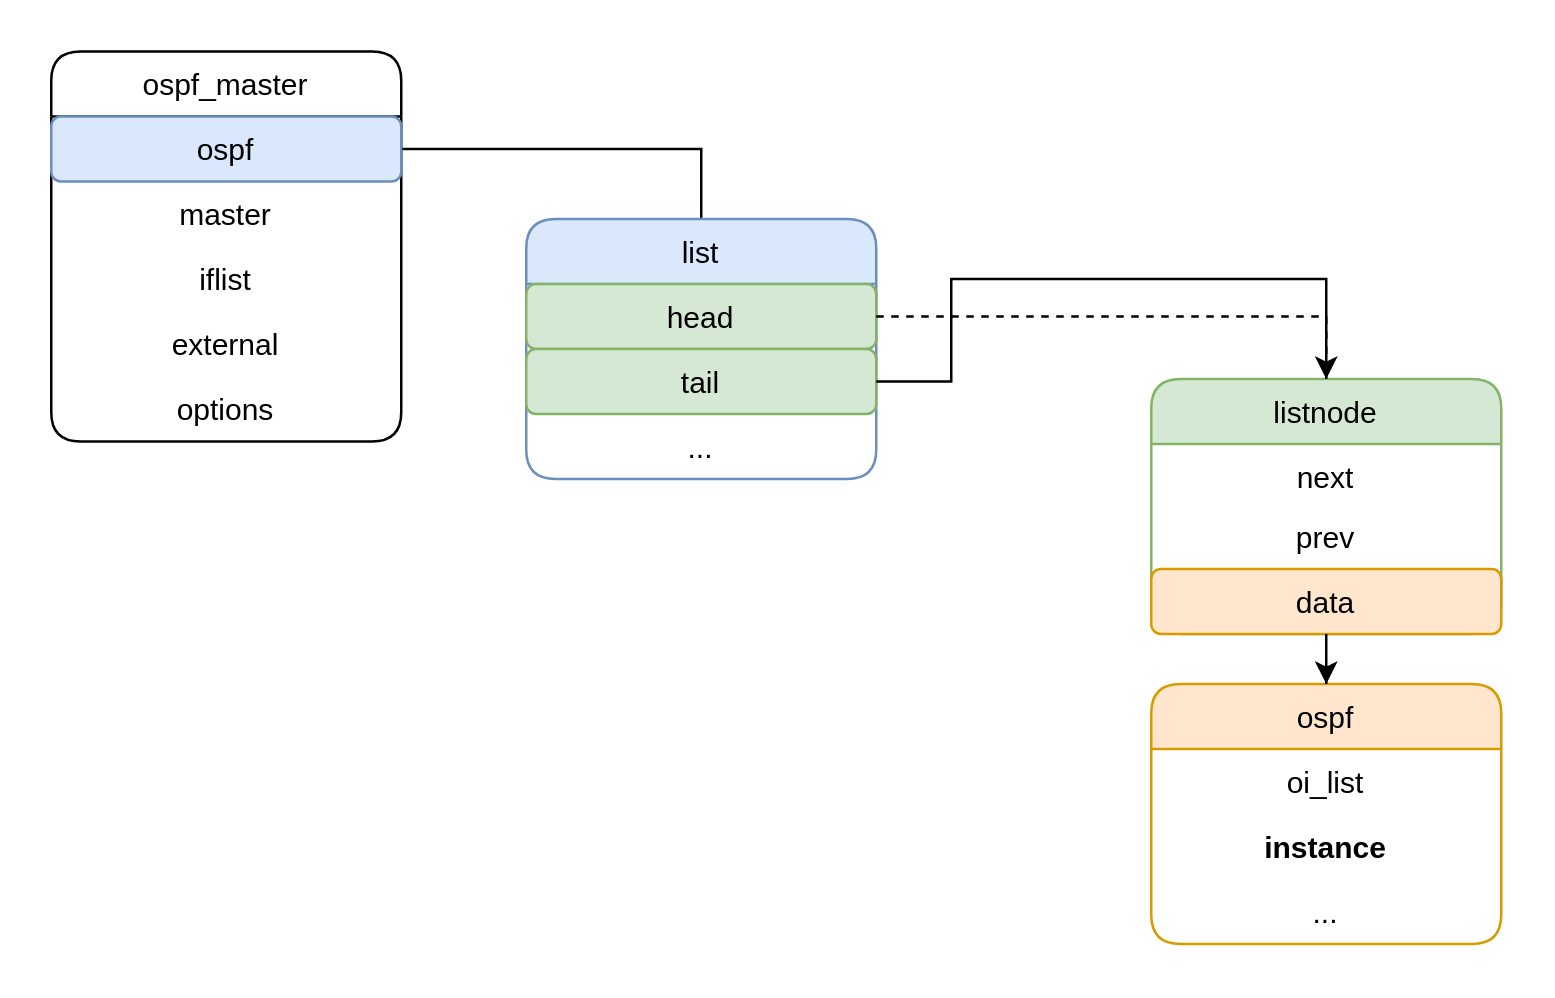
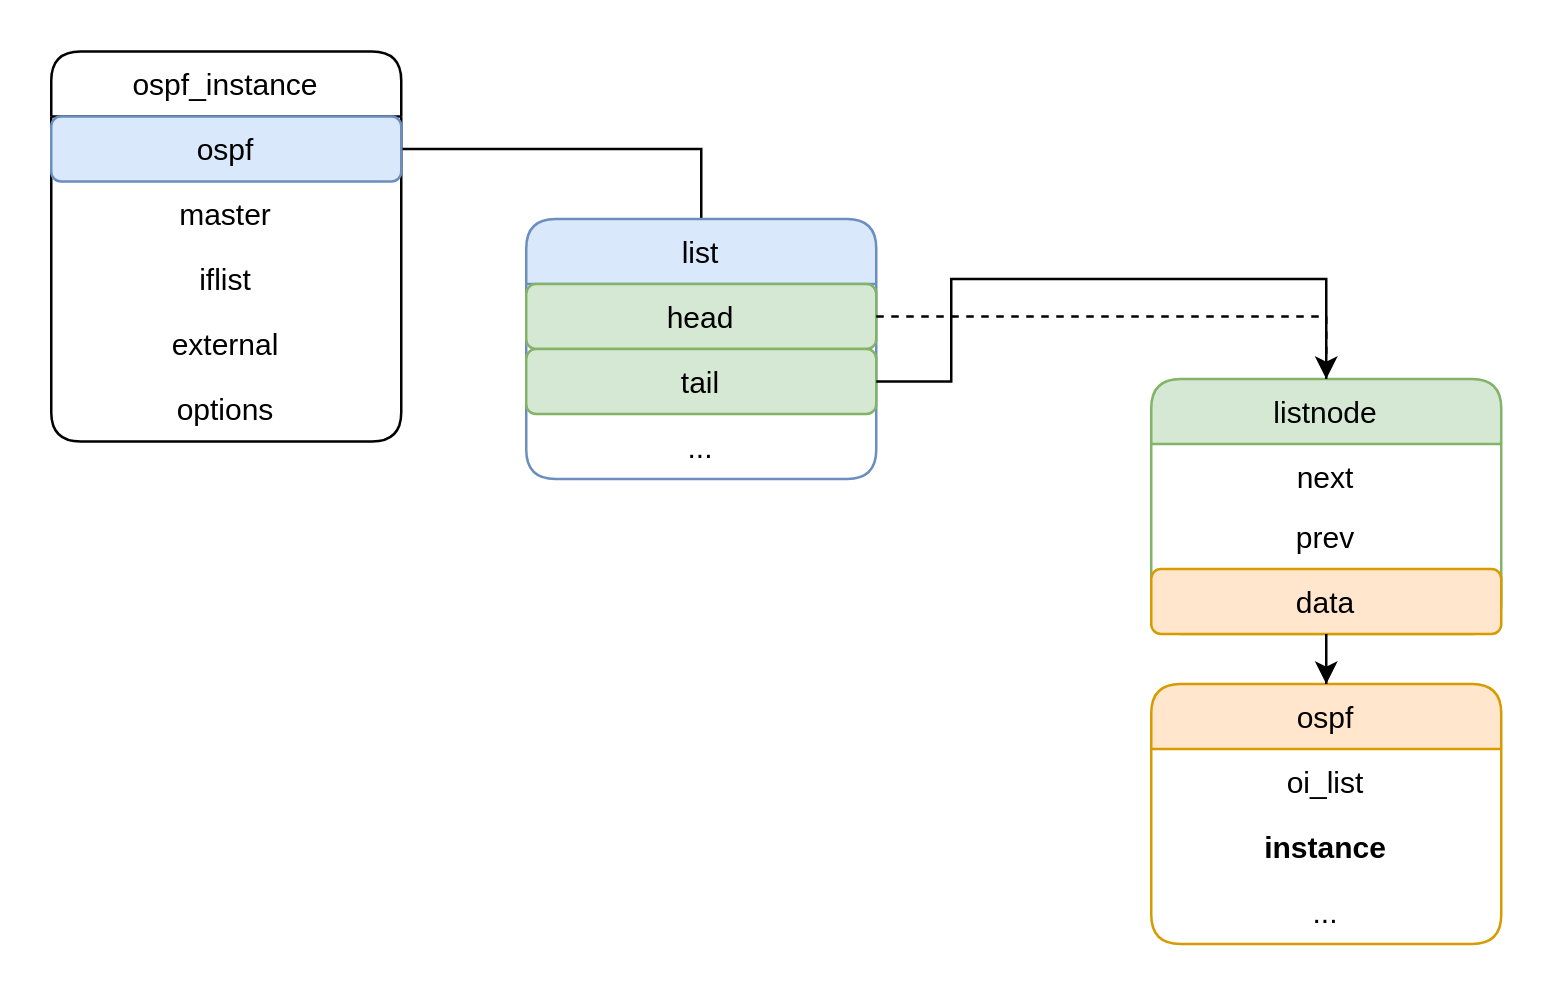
(225, 85) -> (225, 85)
